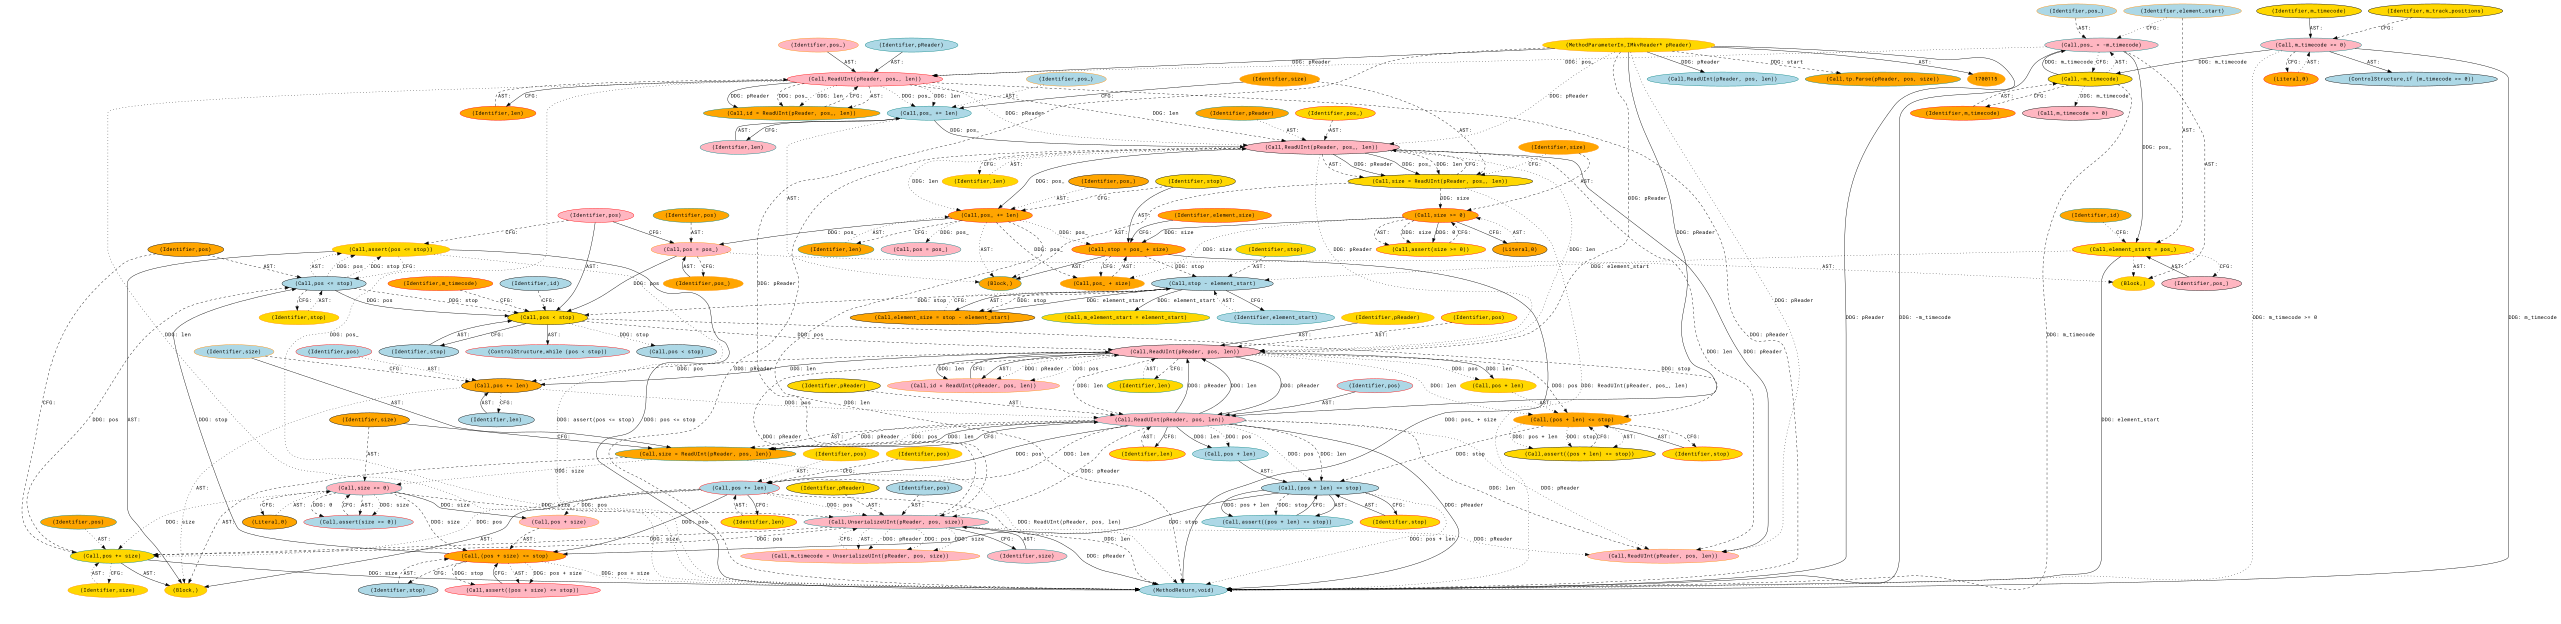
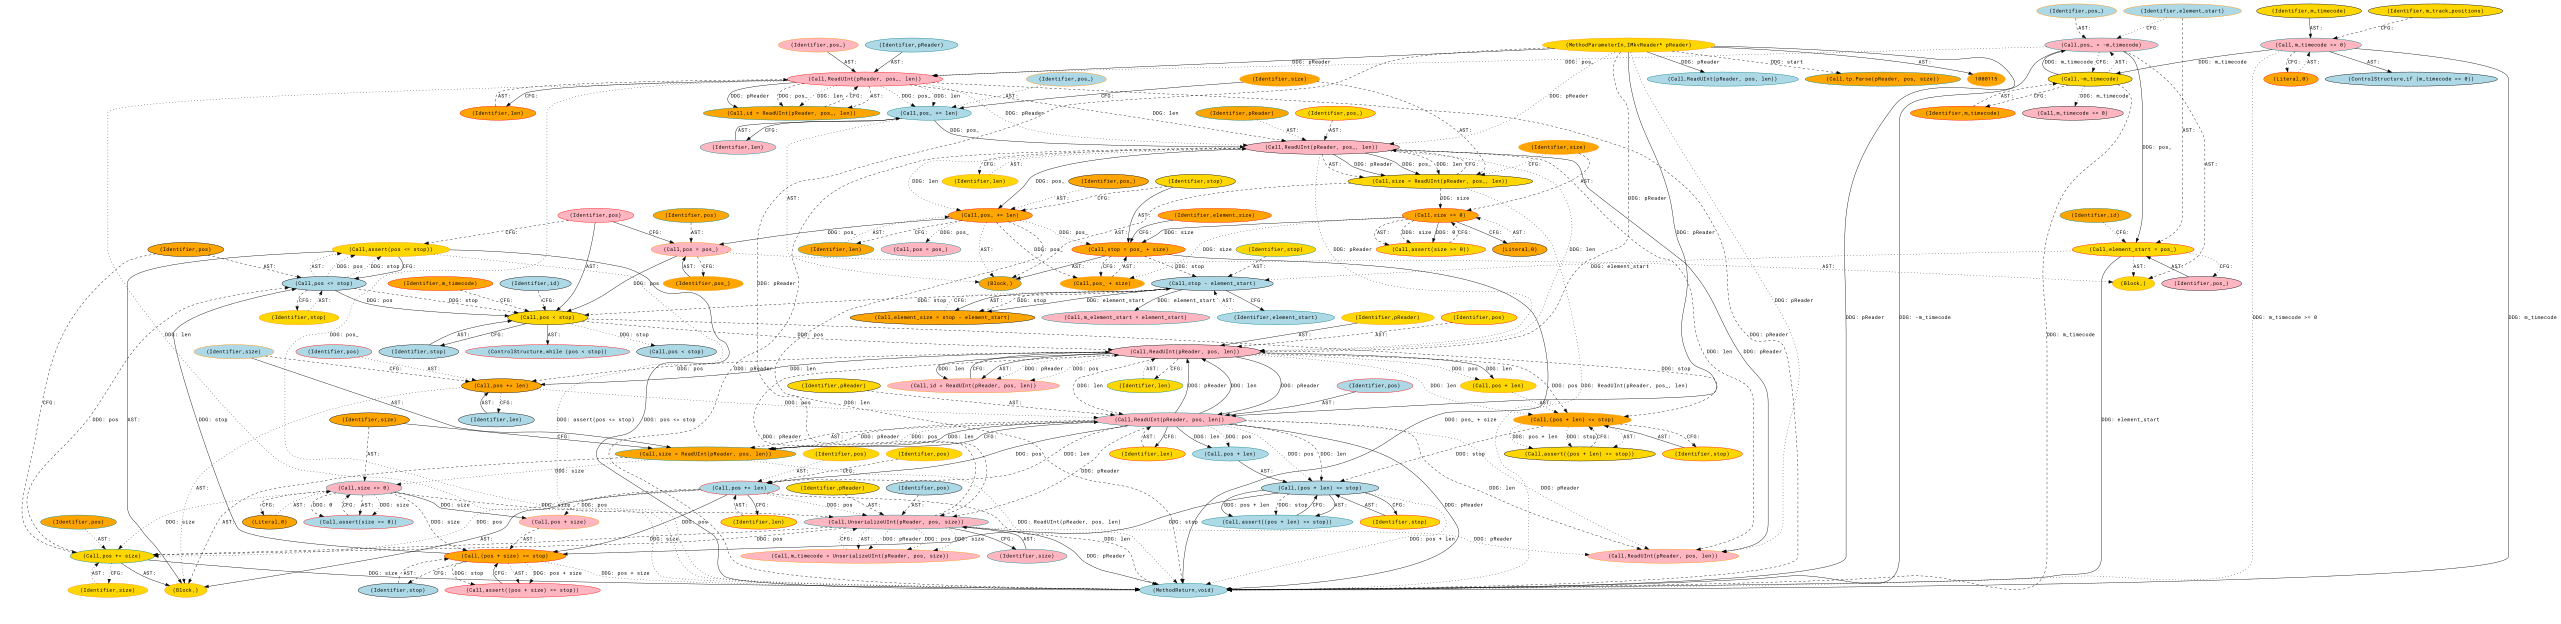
(1986, 79) -> (1986, 79)
(387, 273) -> (387, 273)
(1126, 318) -> (1126, 318)
